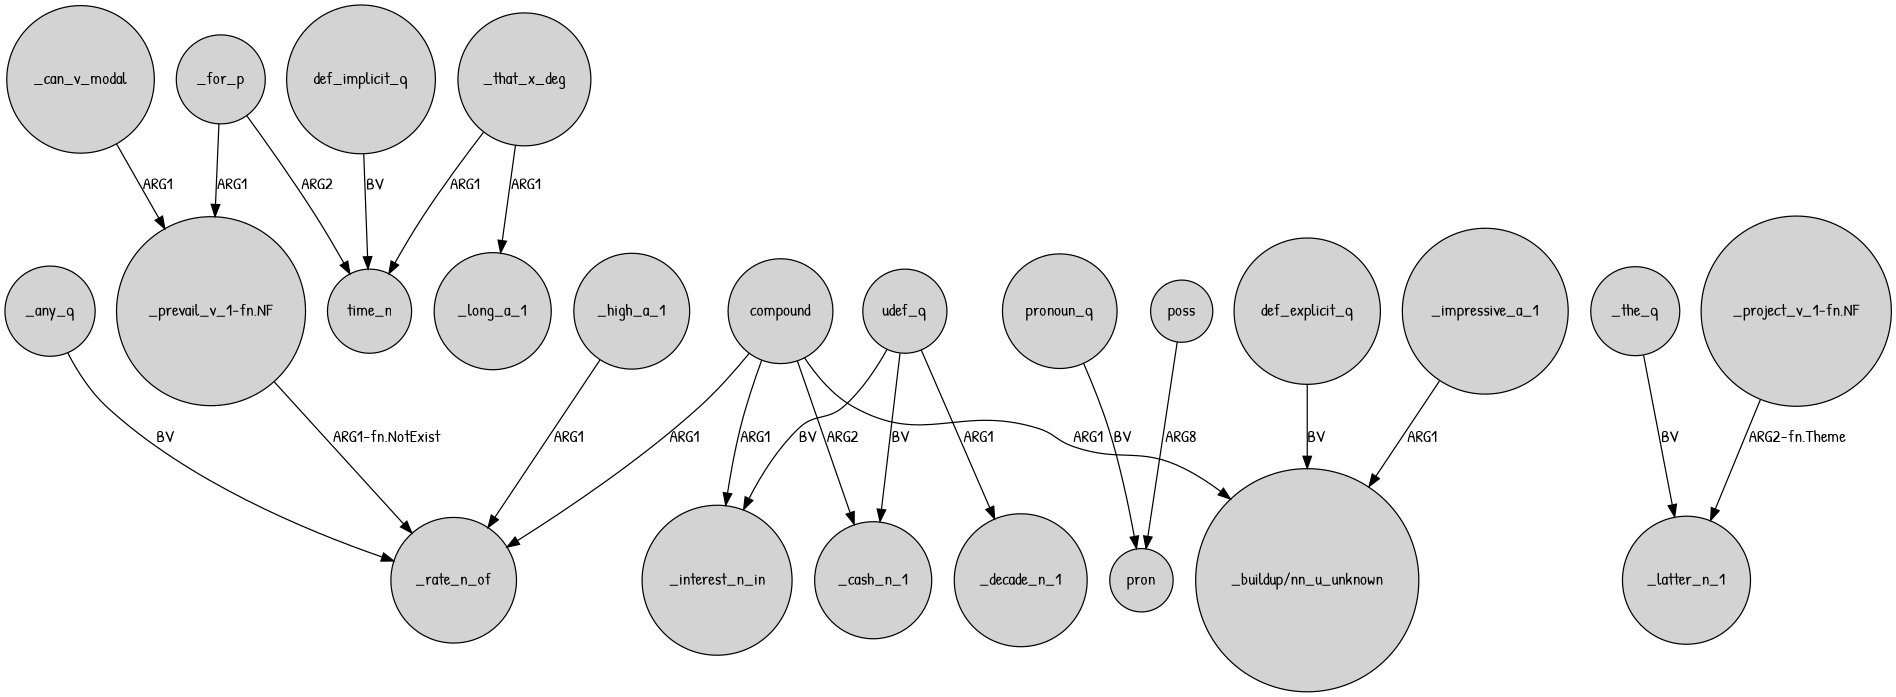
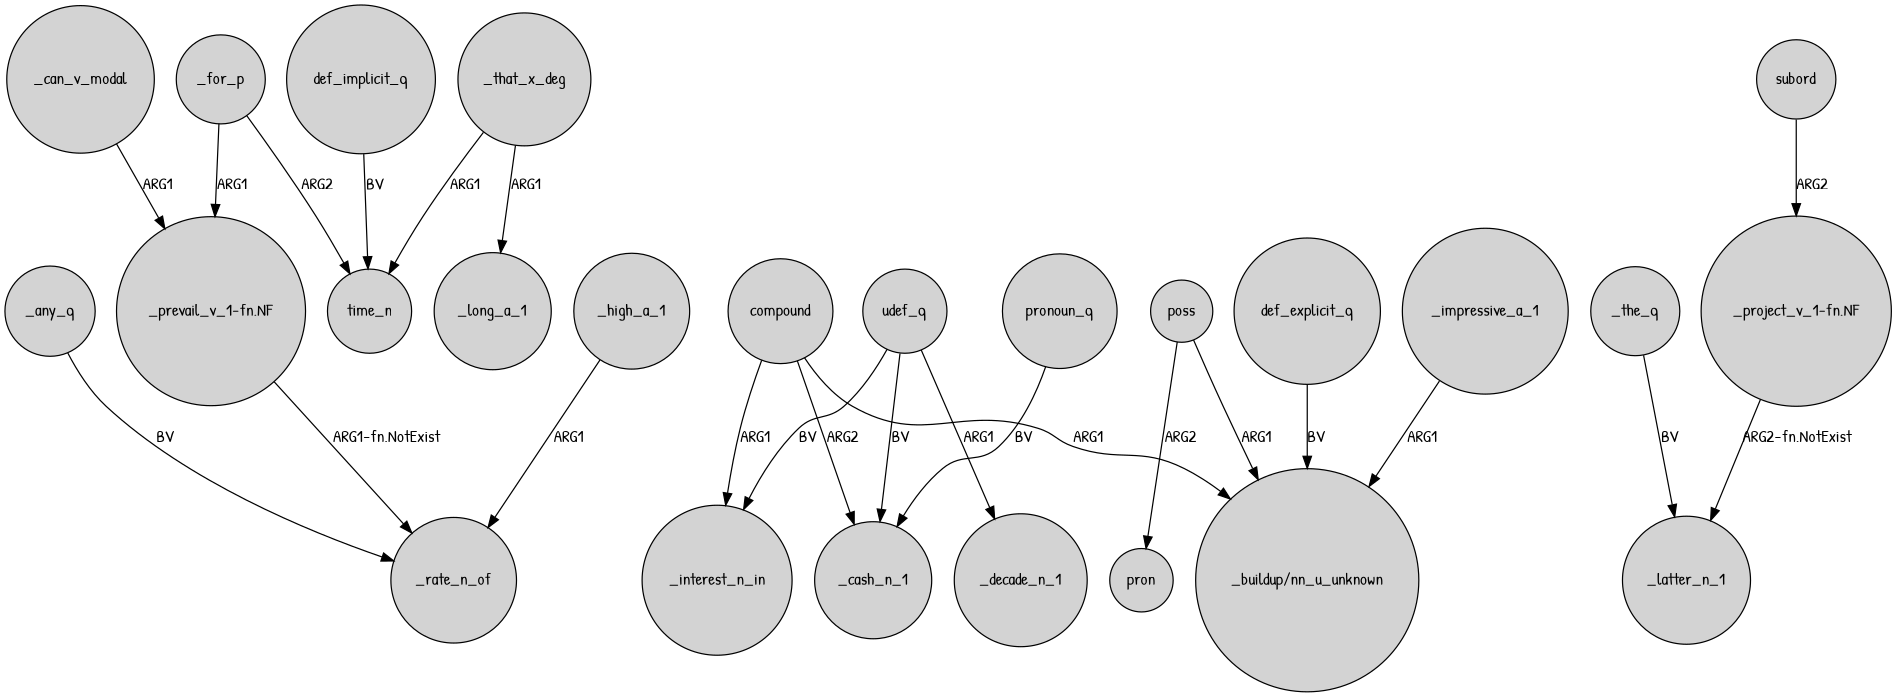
none -> (1796, 79)
none -> (1222, 405)
(1181, 437) -> (1181, 437)
(1797, 437) -> (1797, 437)
(1113, 444) -> (986, 455)
(640, 456) -> none
